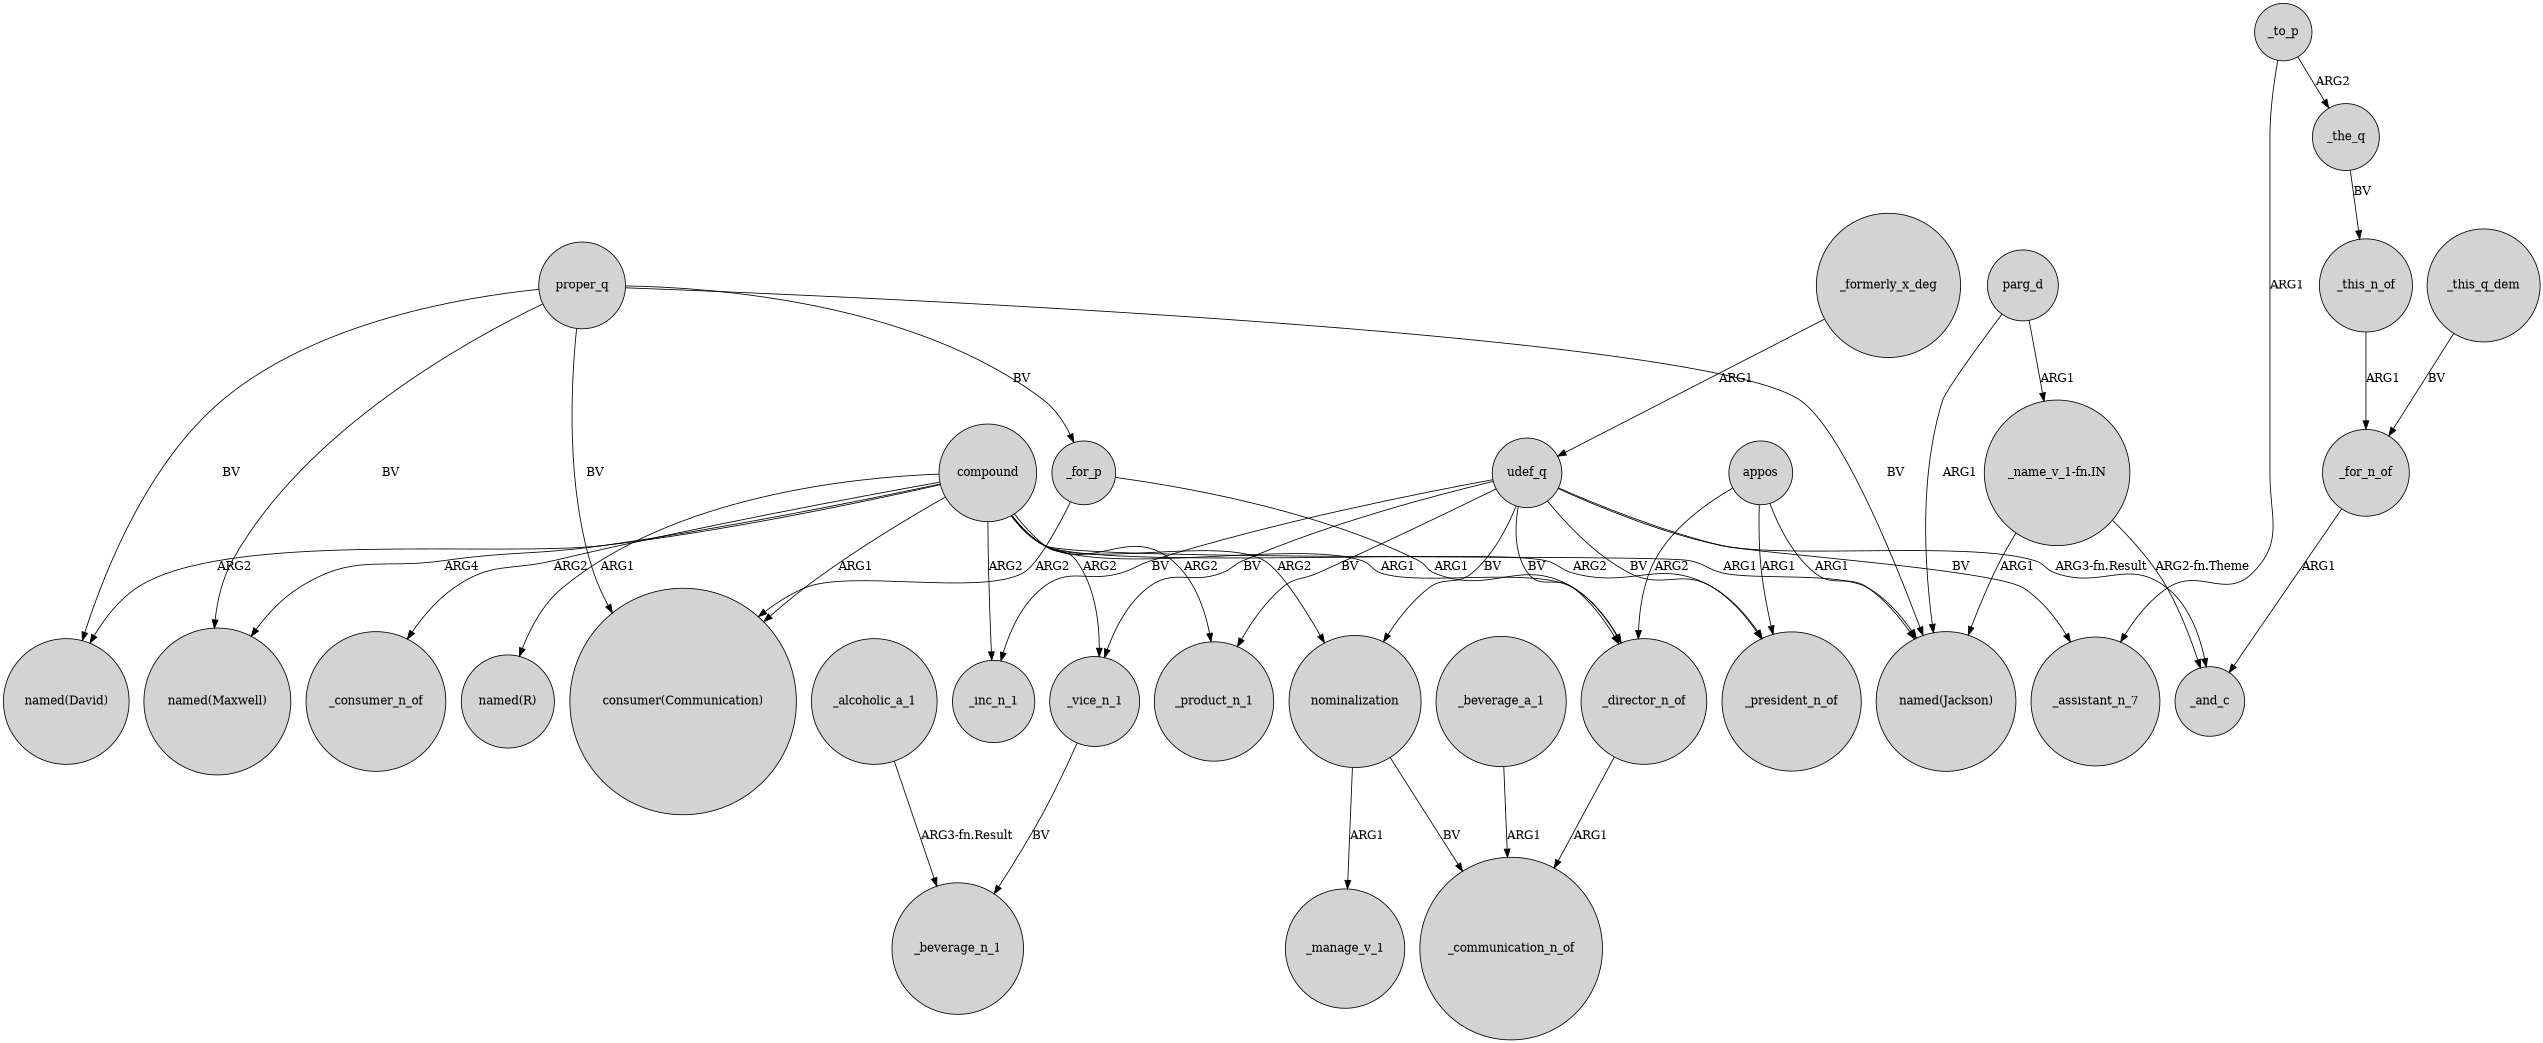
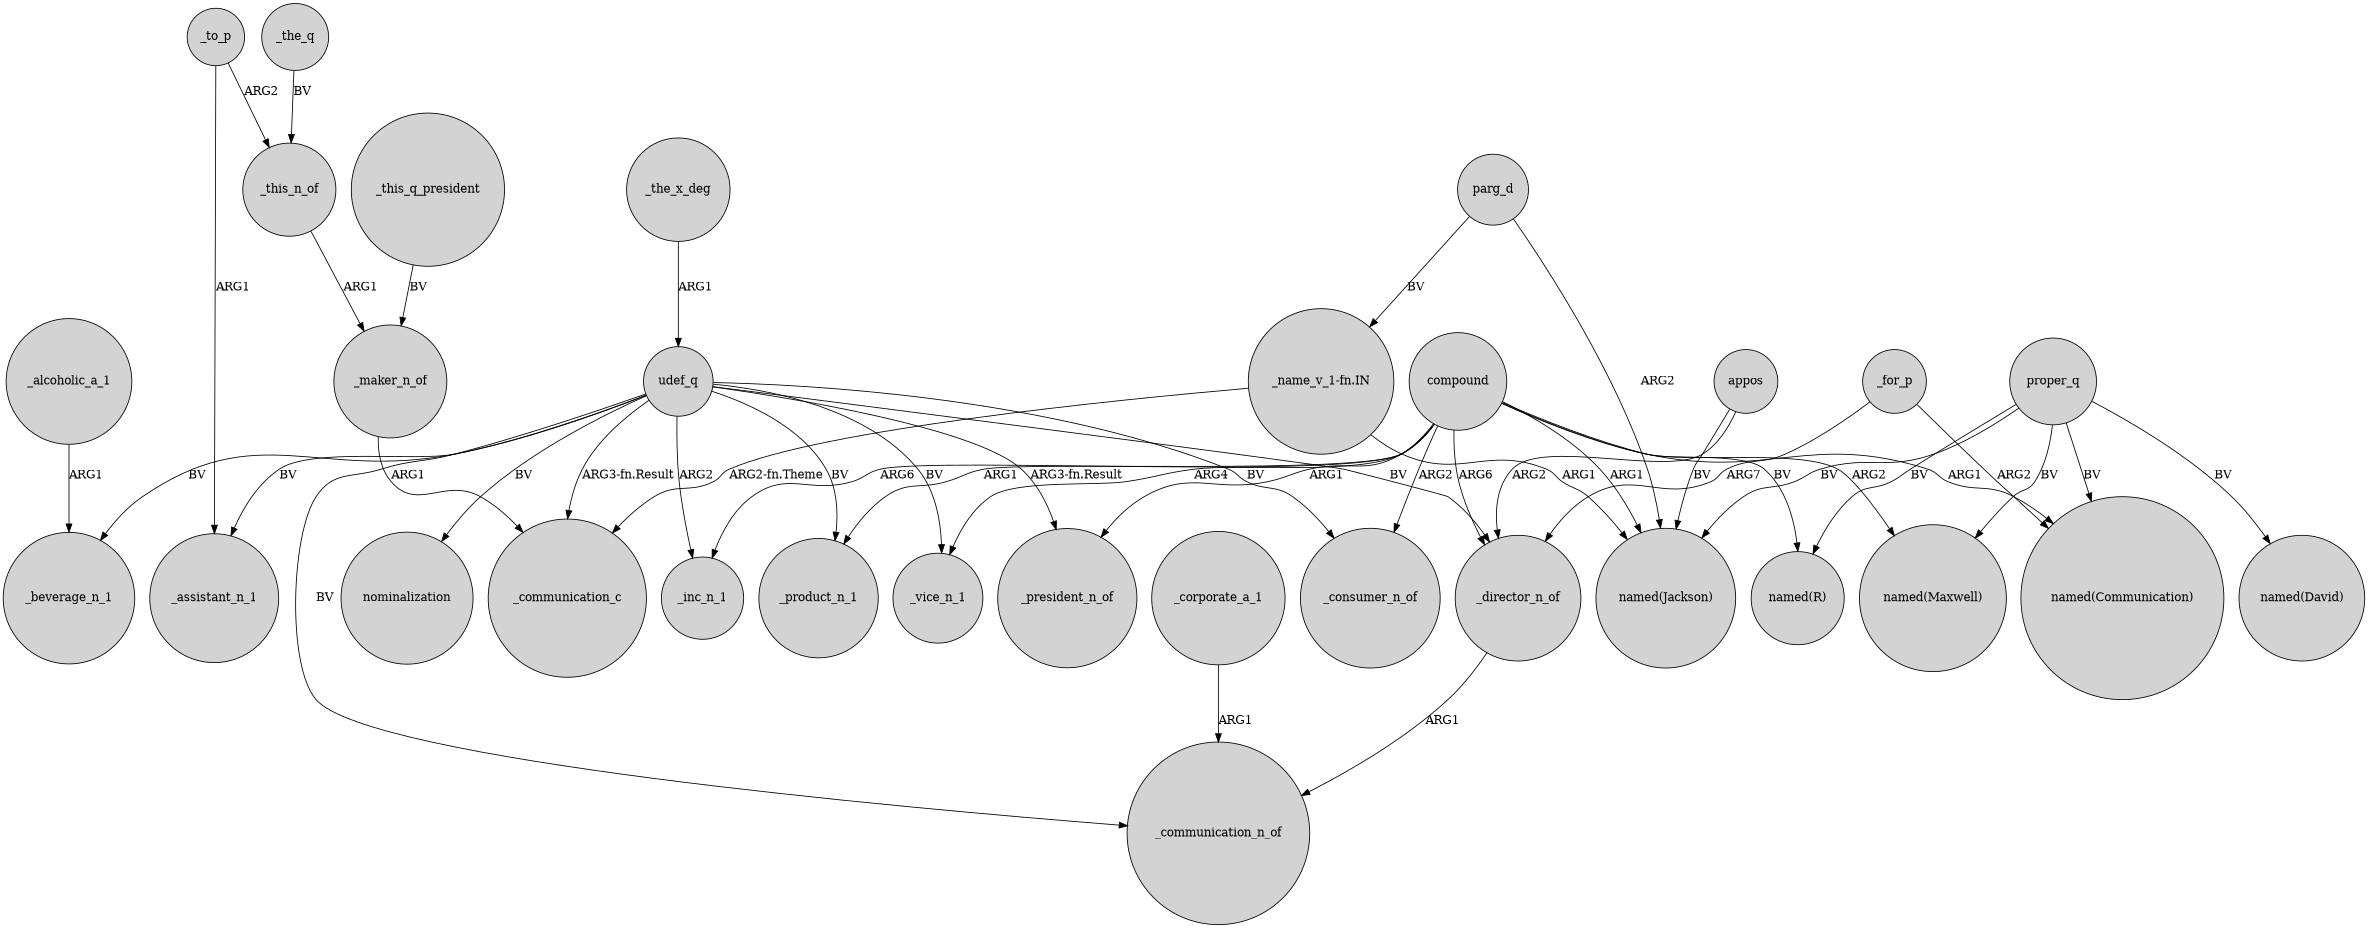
(2311, 79) -> (247, 101)
(1888, 285) -> (678, 190)
(2484, 285) -> (428, 190)
(865, 318) -> (1909, 470)
(2058, 379) -> (1416, 287)
none -> (1050, 419)
(1960, 473) -> (1658, 381)
(2366, 473) -> (390, 381)
(507, 549) -> none
(1179, 551) -> none
(1761, 566) -> none
(462, 567) -> (1869, 475)
(618, 567) -> (1782, 475)
(1006, 567) -> (897, 475)
(1100, 567) -> (1211, 475)
(1160, 567) -> (696, 475)
(1201, 567) -> (1001, 475)
(1398, 567) -> (1476, 475)
(1451, 567) -> (1744, 475)
(1590, 567) -> (1326, 475)
(1638, 567) -> (1076, 475)
(1832, 567) -> (1702, 475)
(683, 701) -> (2122, 598)
(1501, 701) -> (1218, 598)
(2095, 701) -> (214, 598)
(2210, 701) -> (567, 598)
(1424, 811) -> (437, 743)
(1041, 817) -> (297, 456)
(967, 836) -> (86, 475)
(1345, 949) -> none
